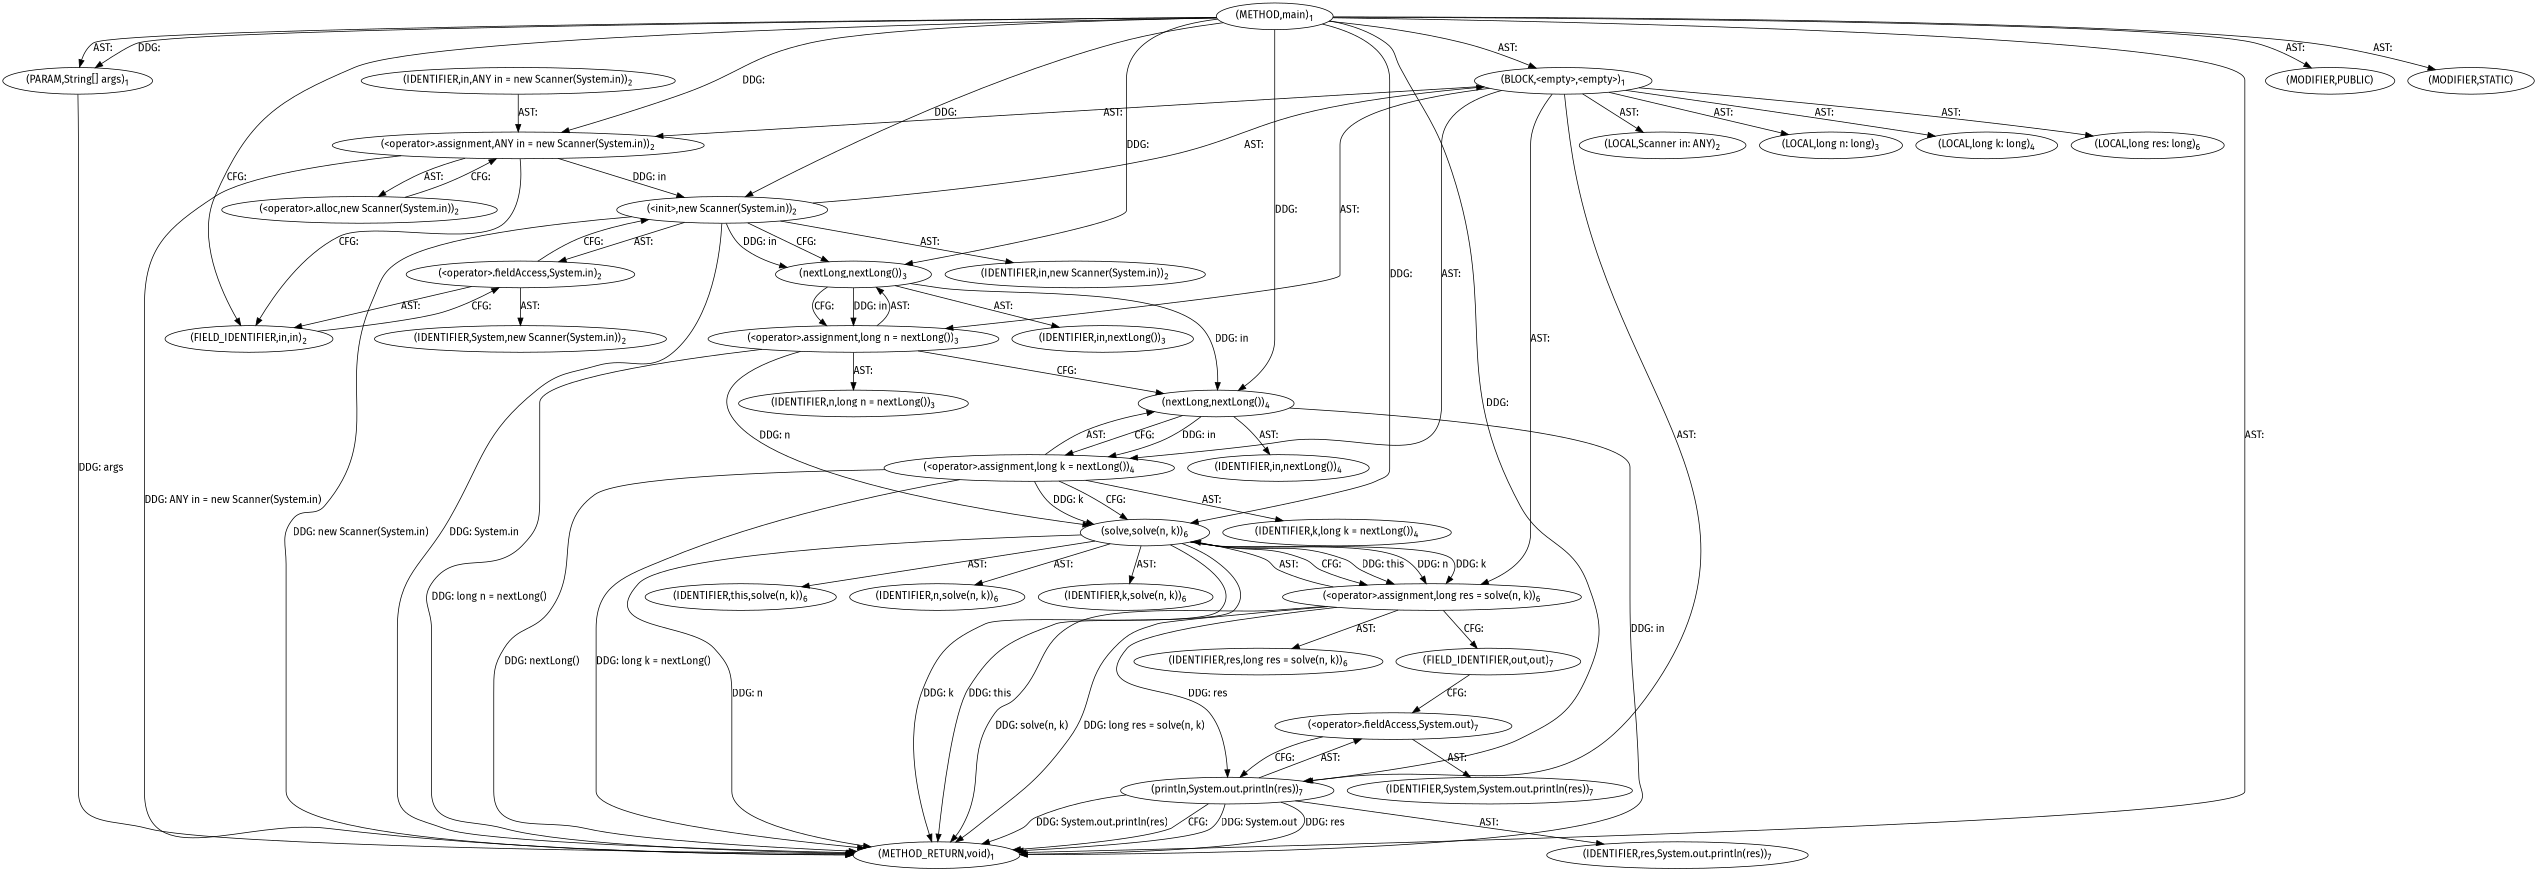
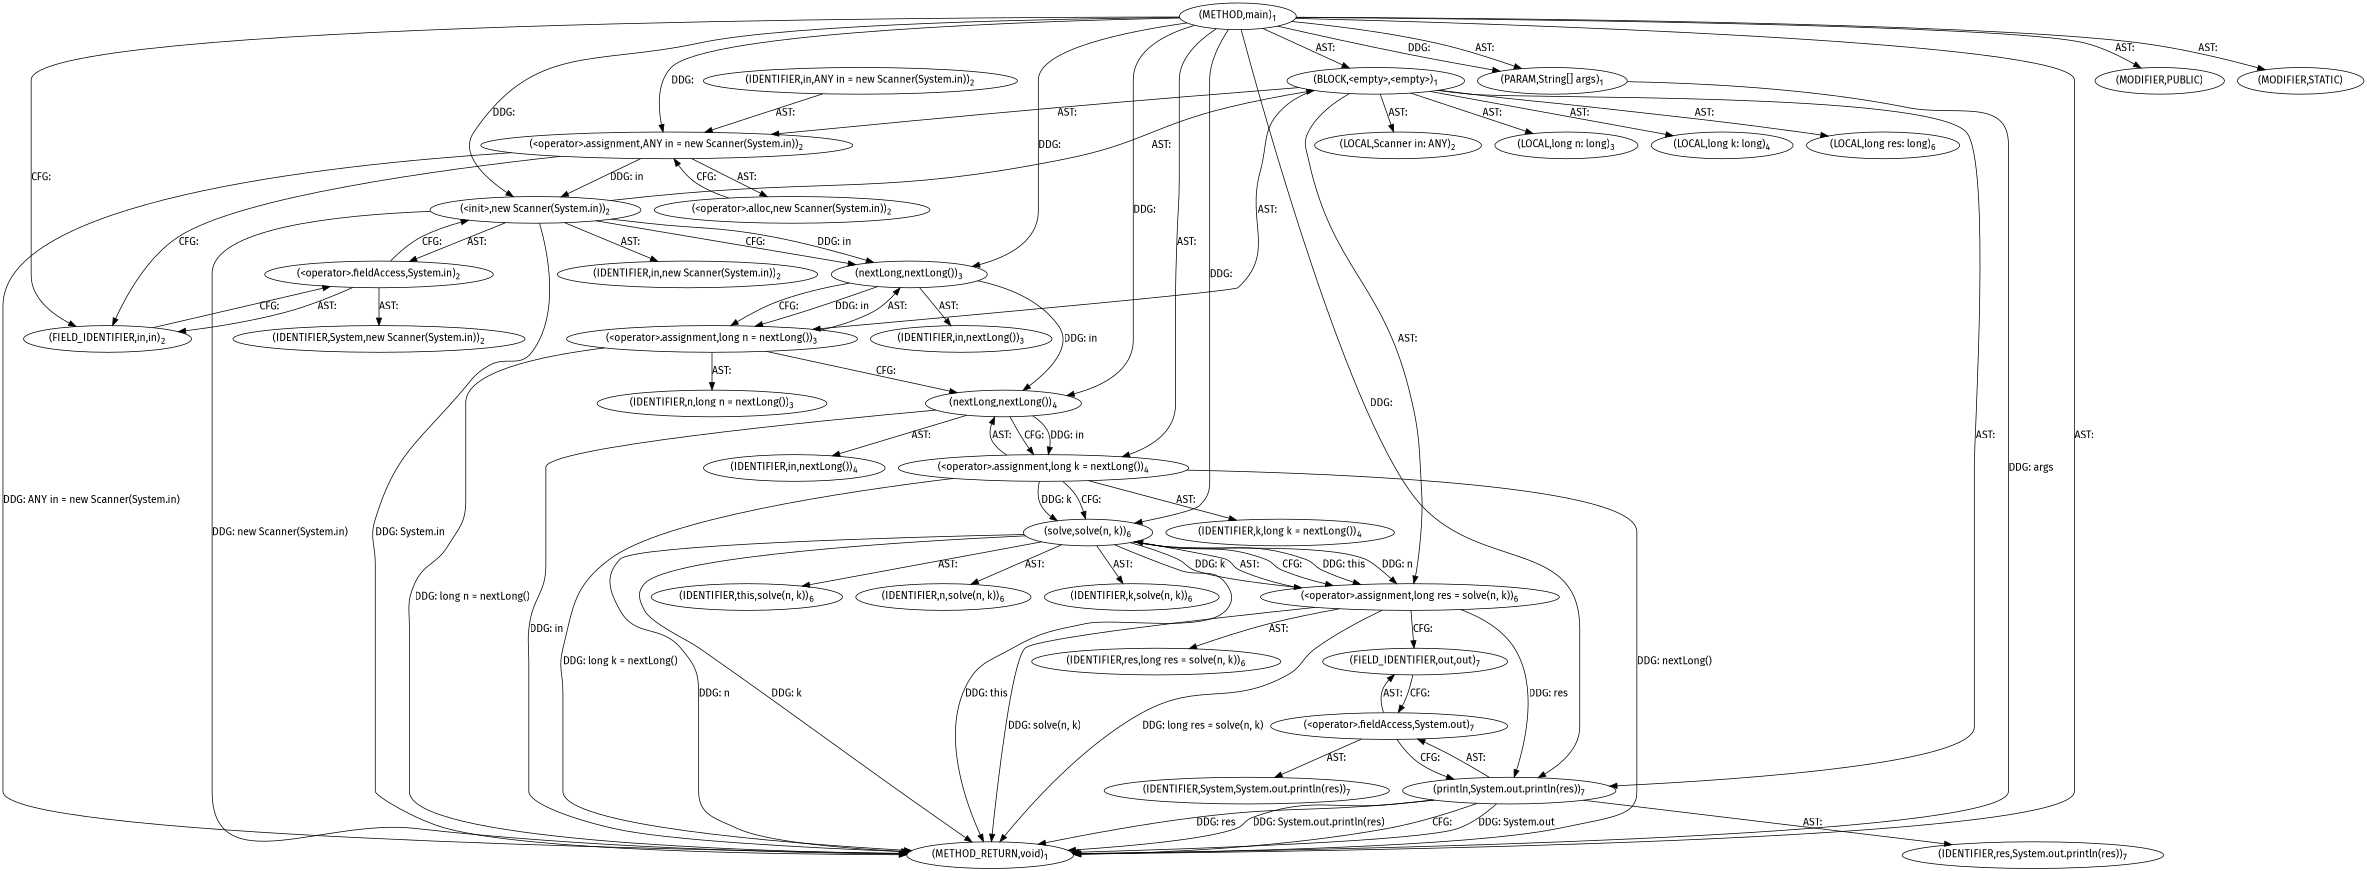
(1442, 396) -> (1177, 246)
(846, 477) -> none
none -> (1381, 695)
